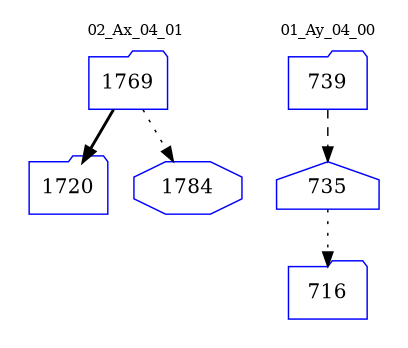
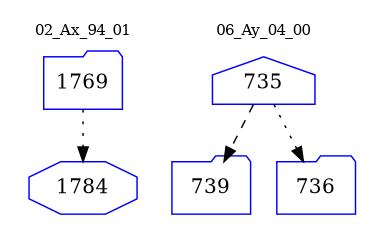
(135, 31) -> (83, 31)
(328, 31) -> (264, 31)
(328, 128) -> (242, 127)
(68, 188) -> none
(328, 293) -> (316, 188)
